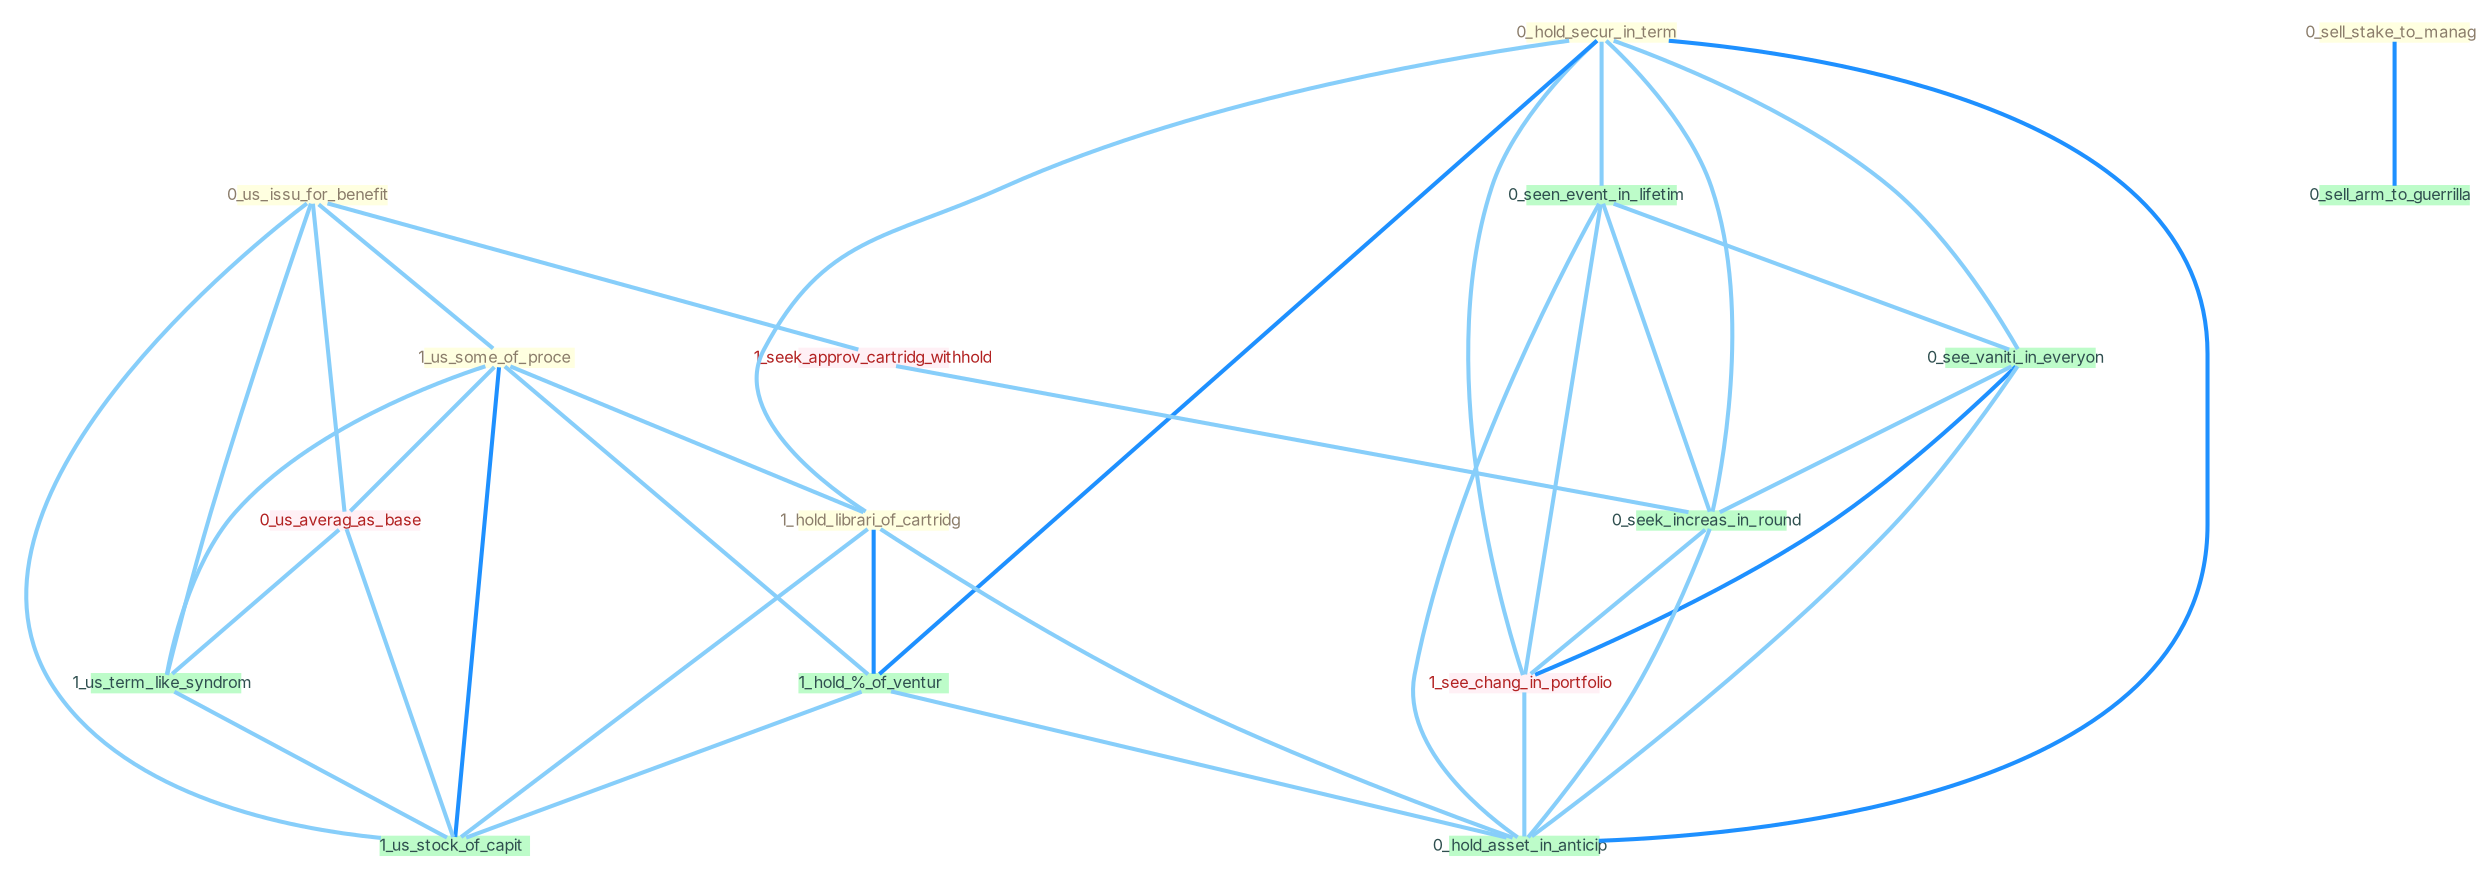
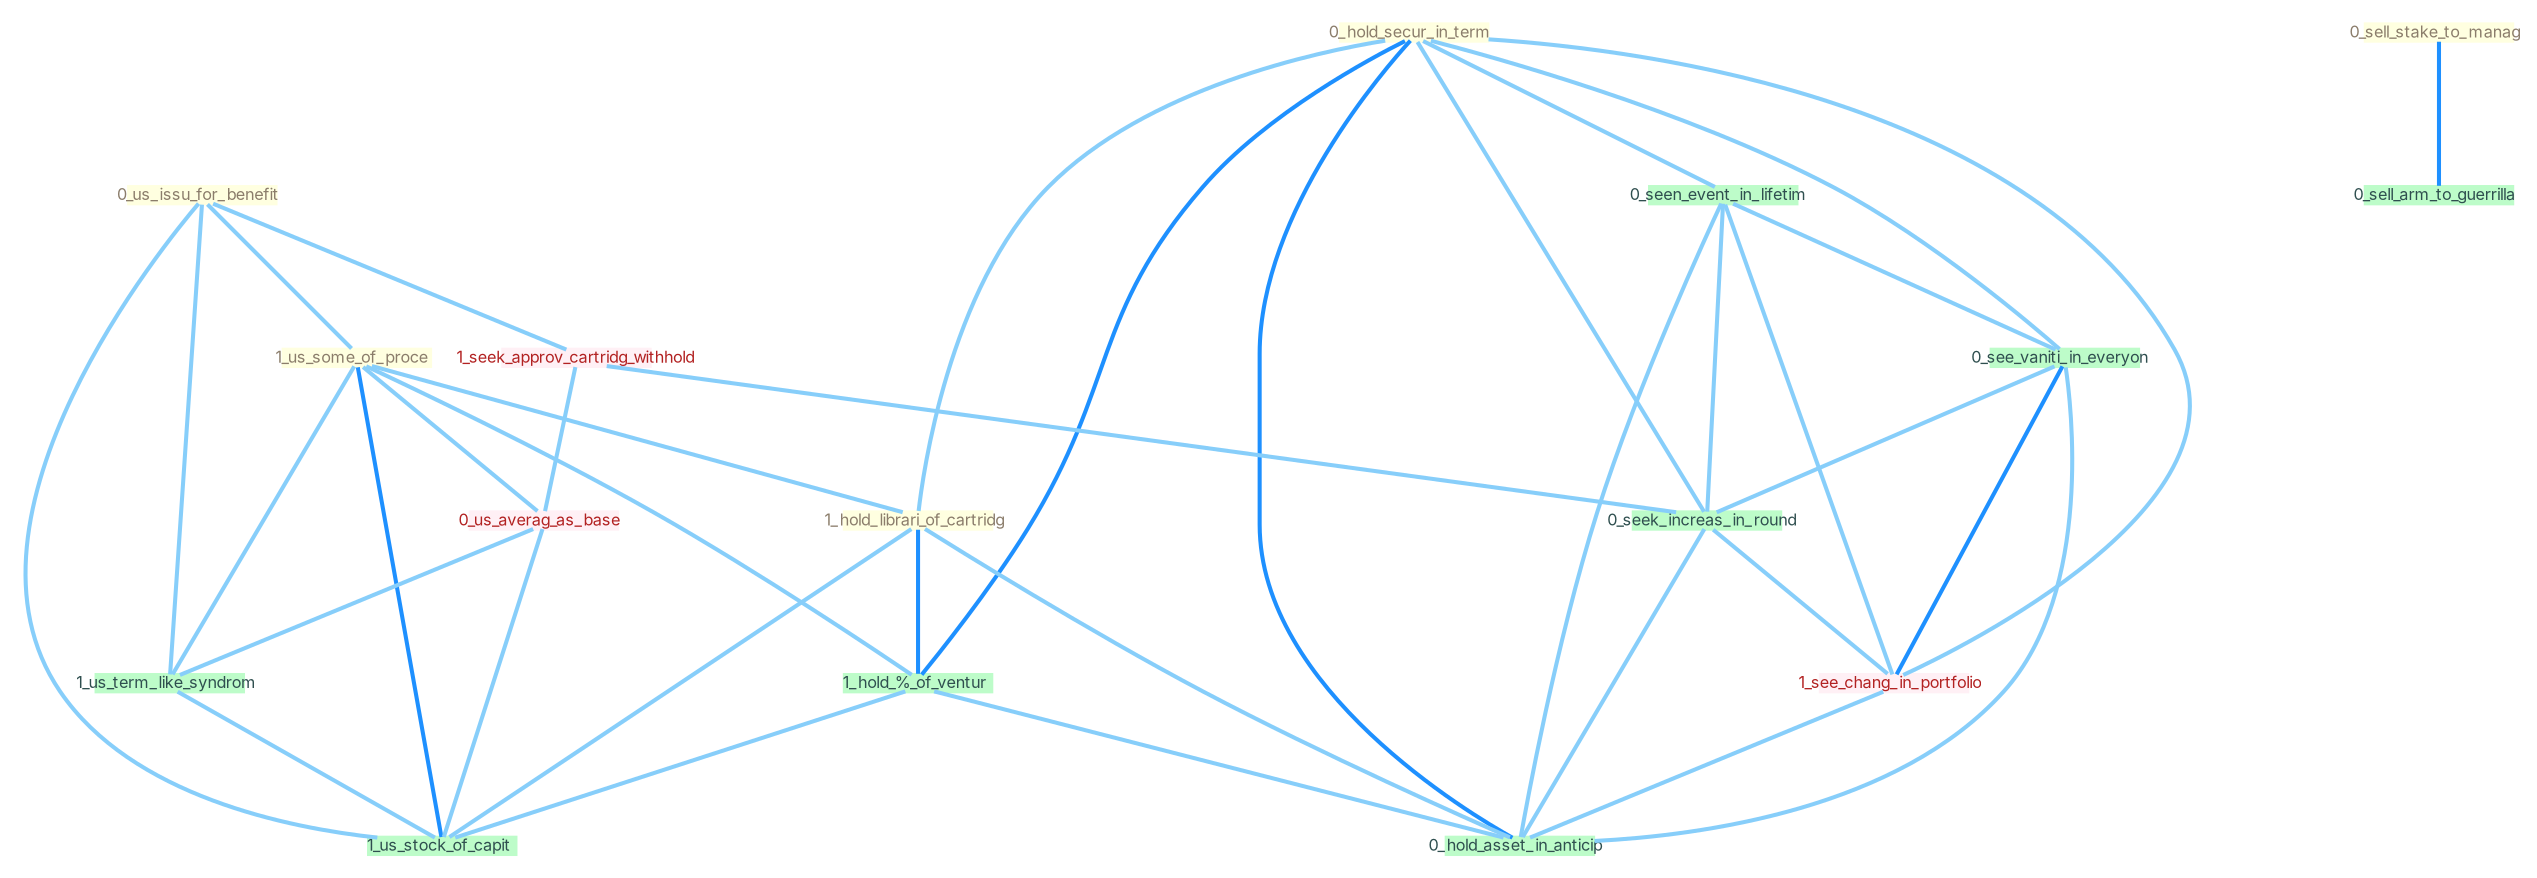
(329, 358) -> (560, 439)
